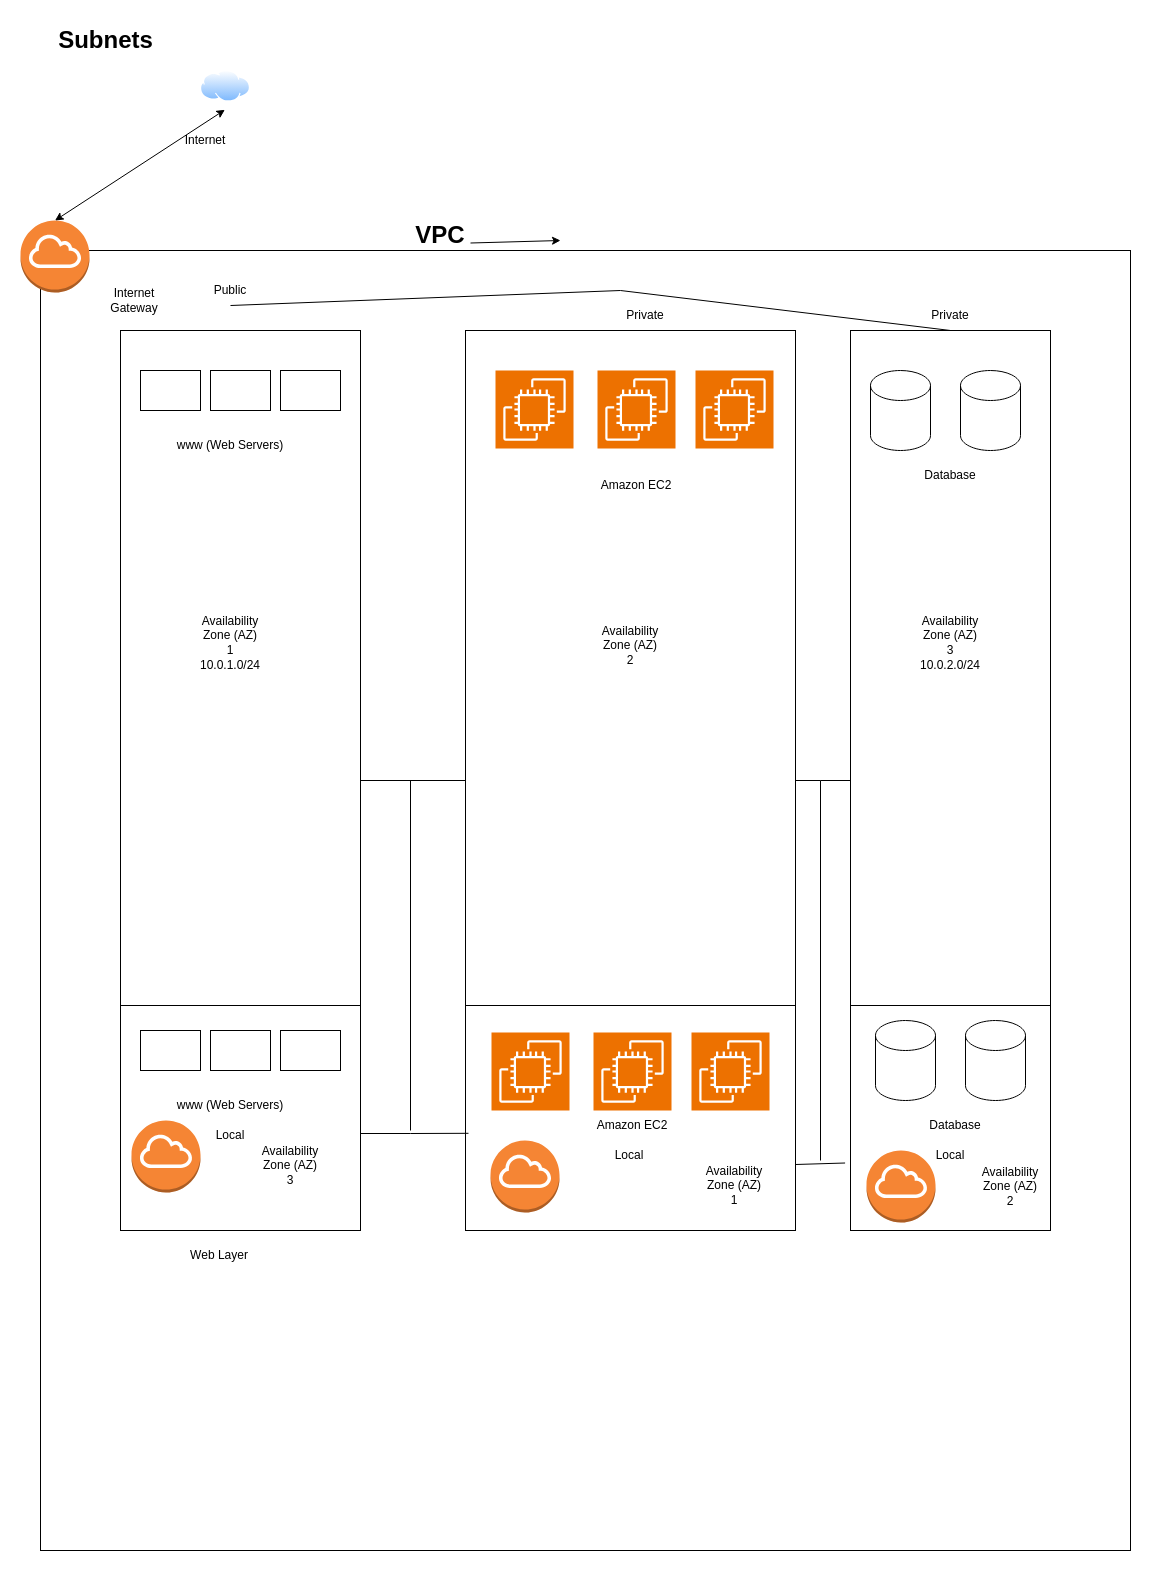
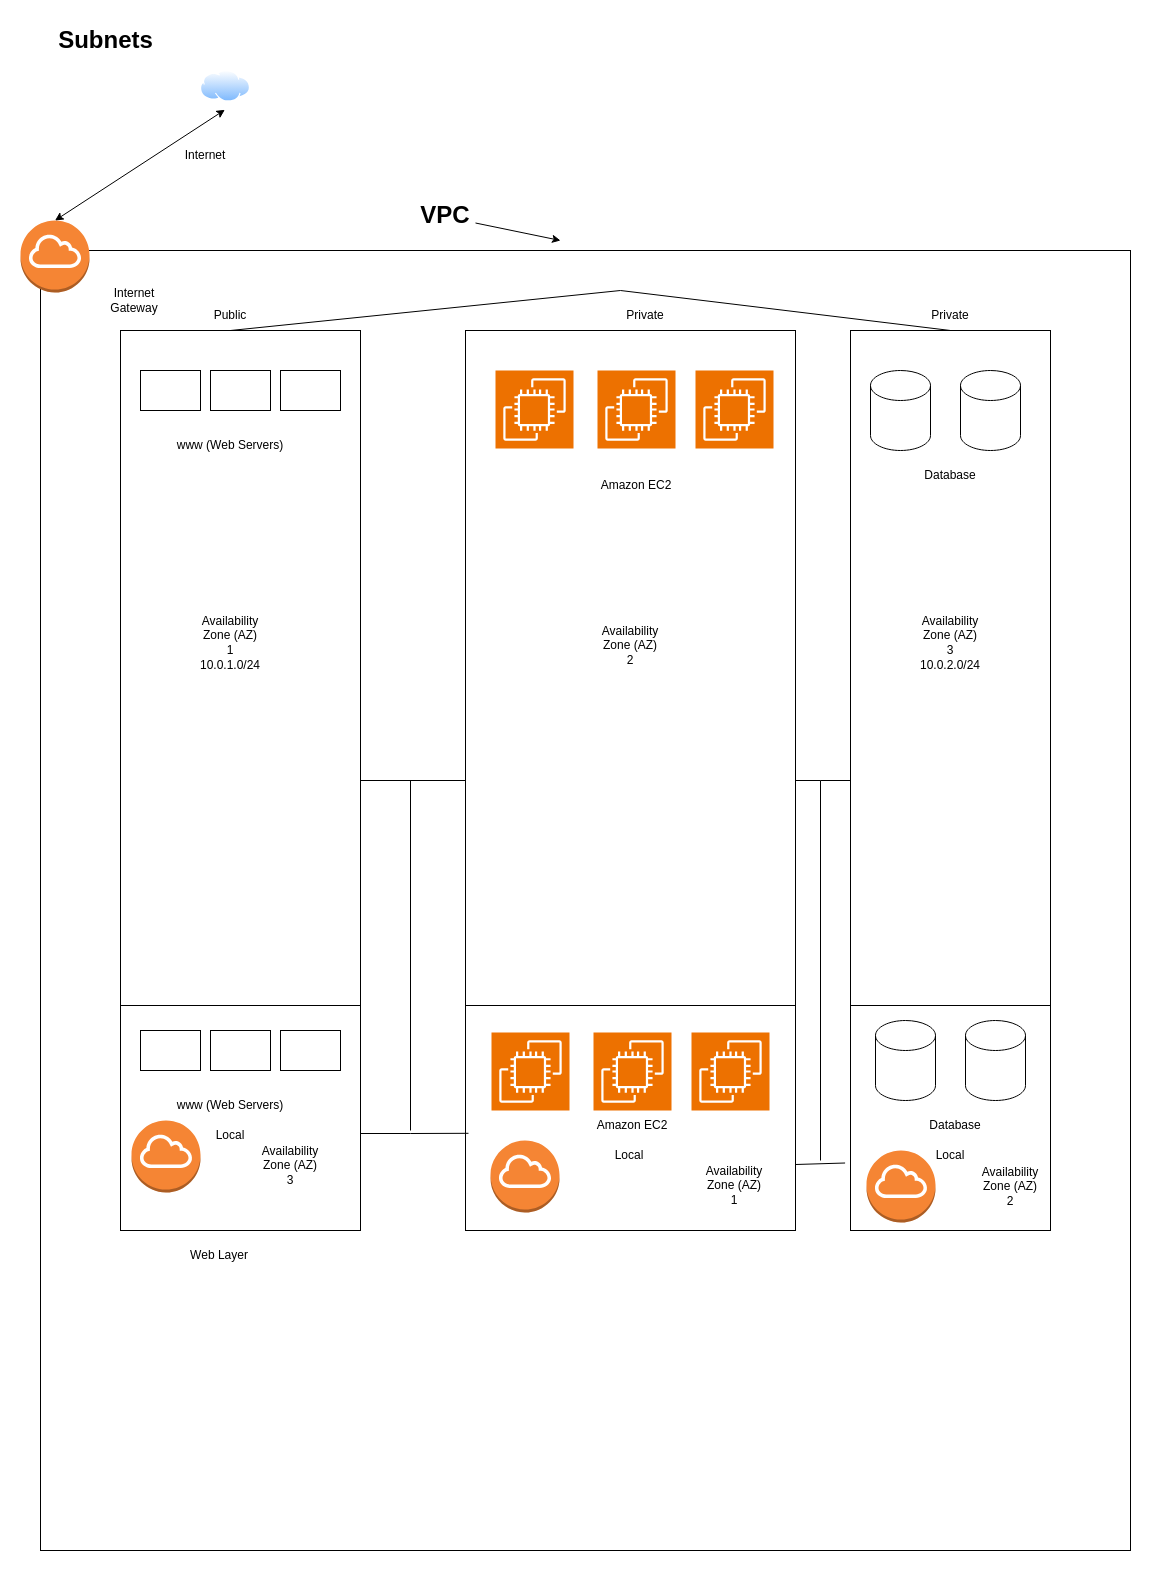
(206, 141) -> (206, 156)
(441, 236) -> (446, 216)
(231, 291) -> (231, 316)
